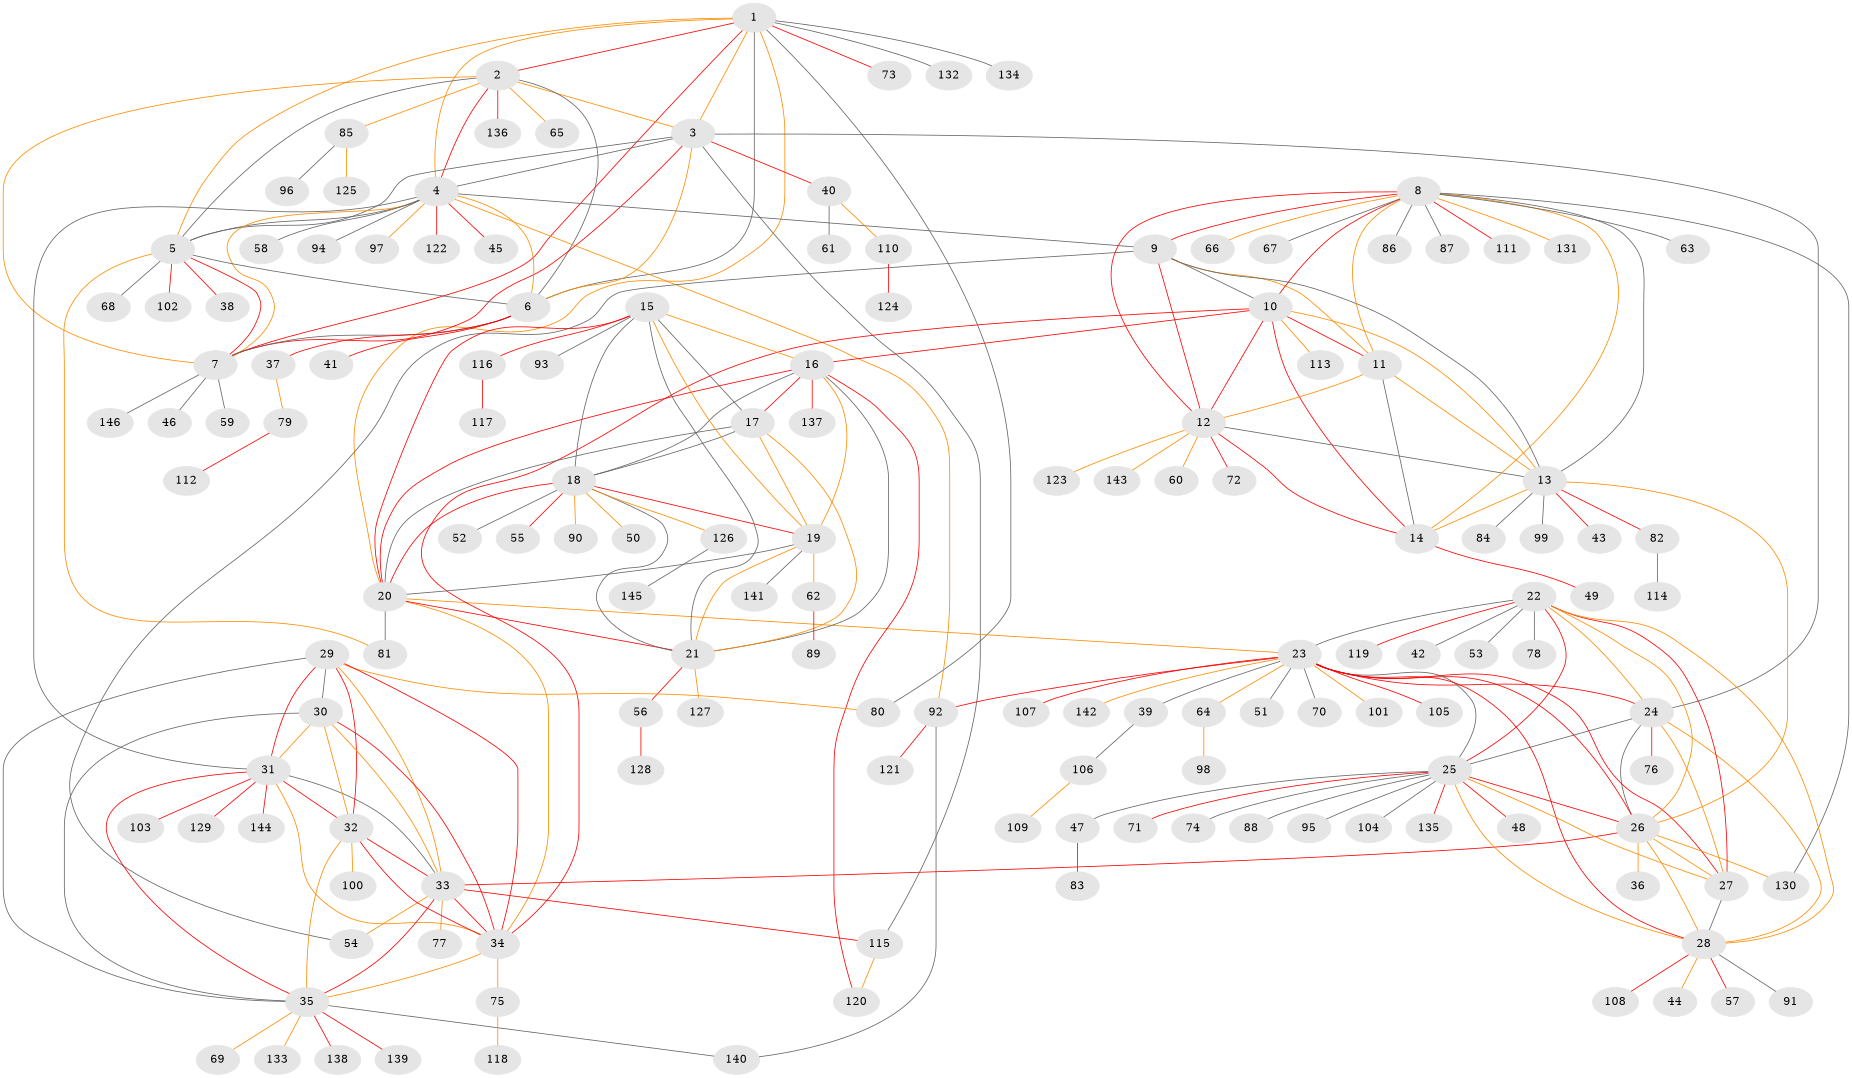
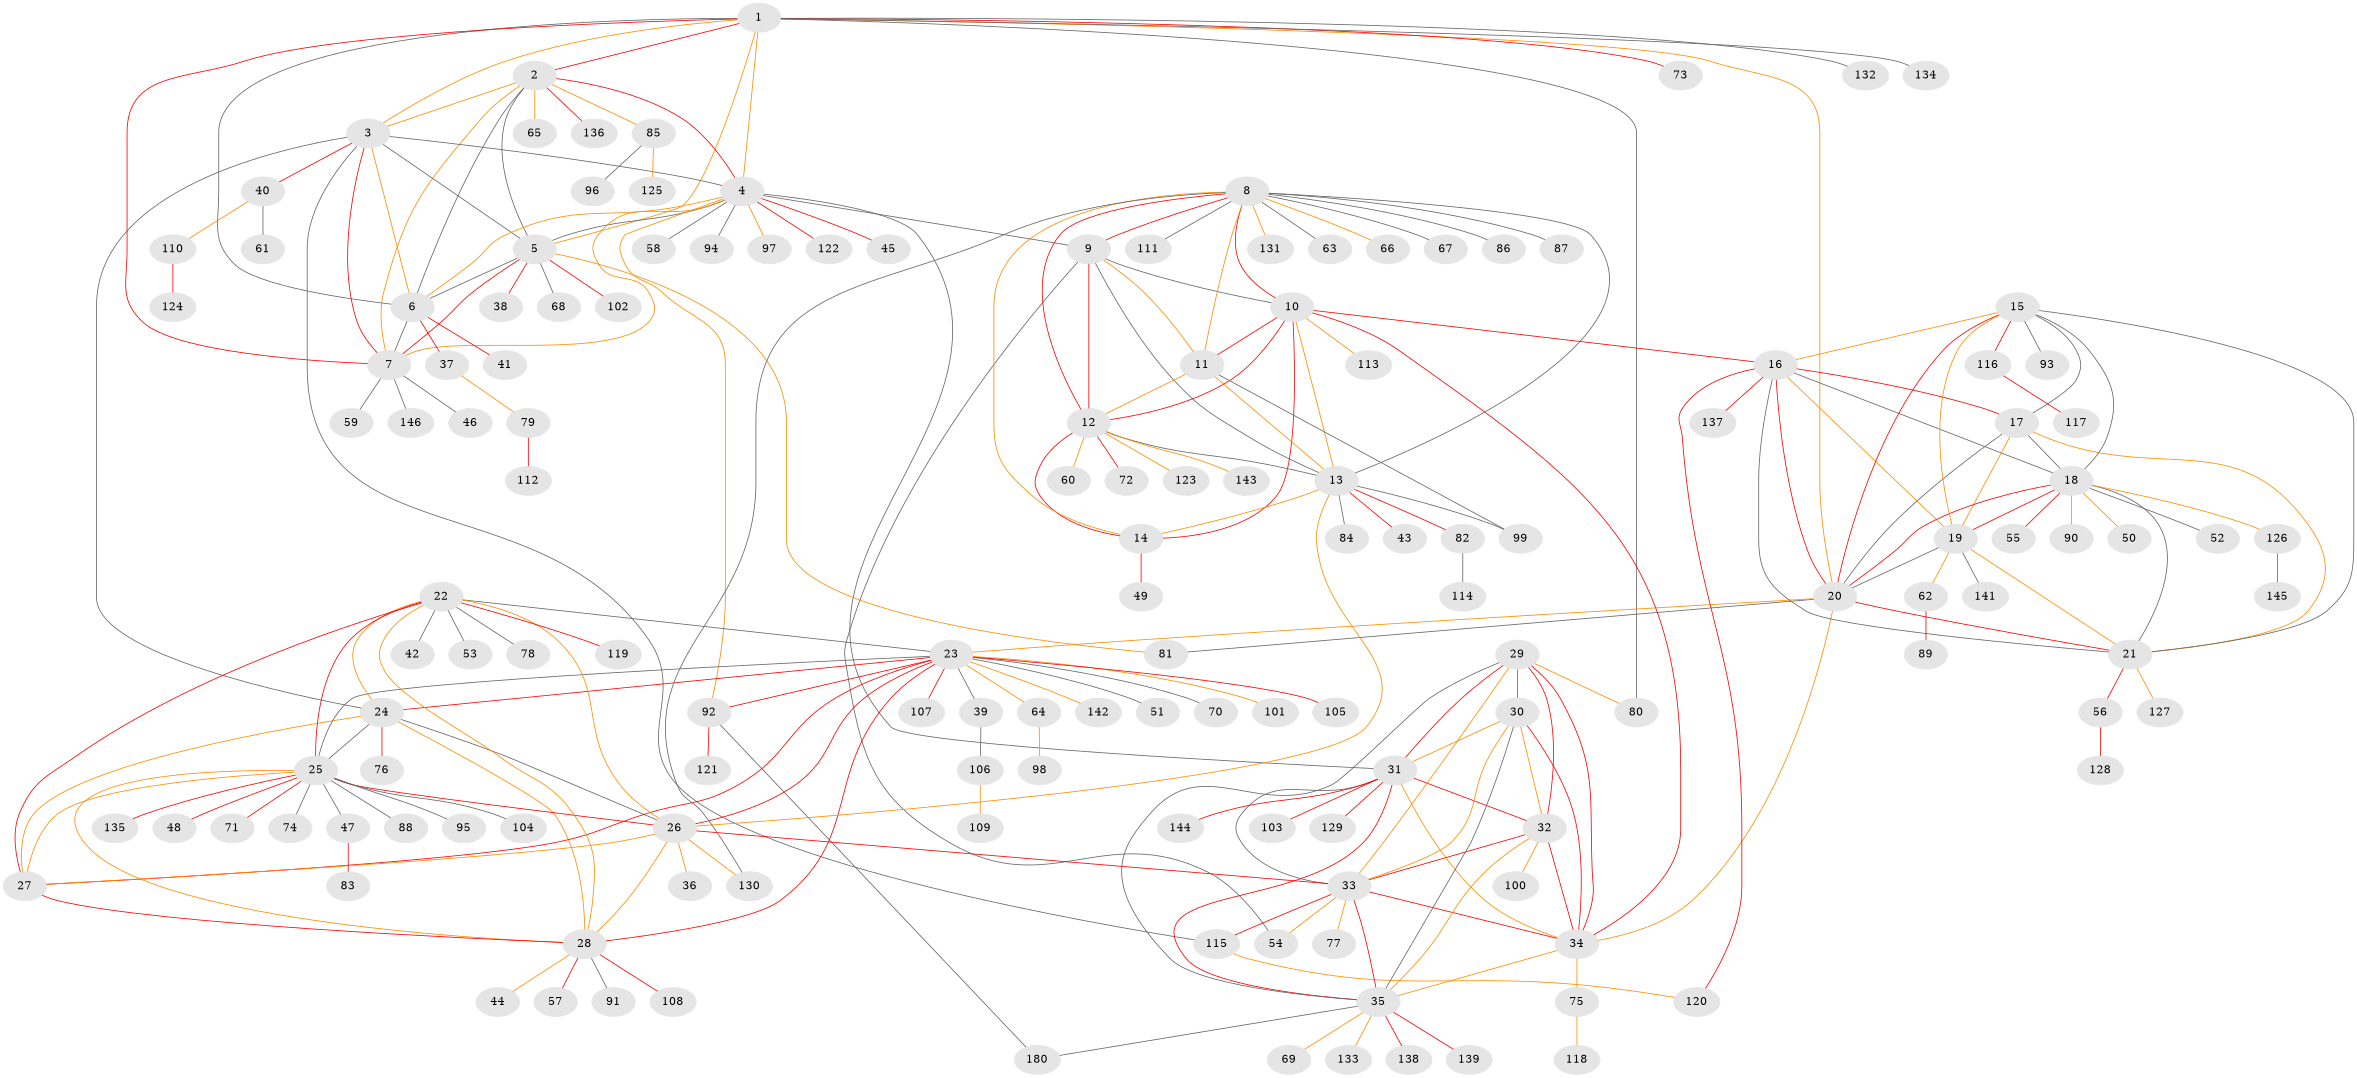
(1463, 220) -> (1198, 220)
(1398, 448) -> (1361, 452)
(1715, 915) -> (301, 928)
(737, 1060) -> (1037, 1060)
